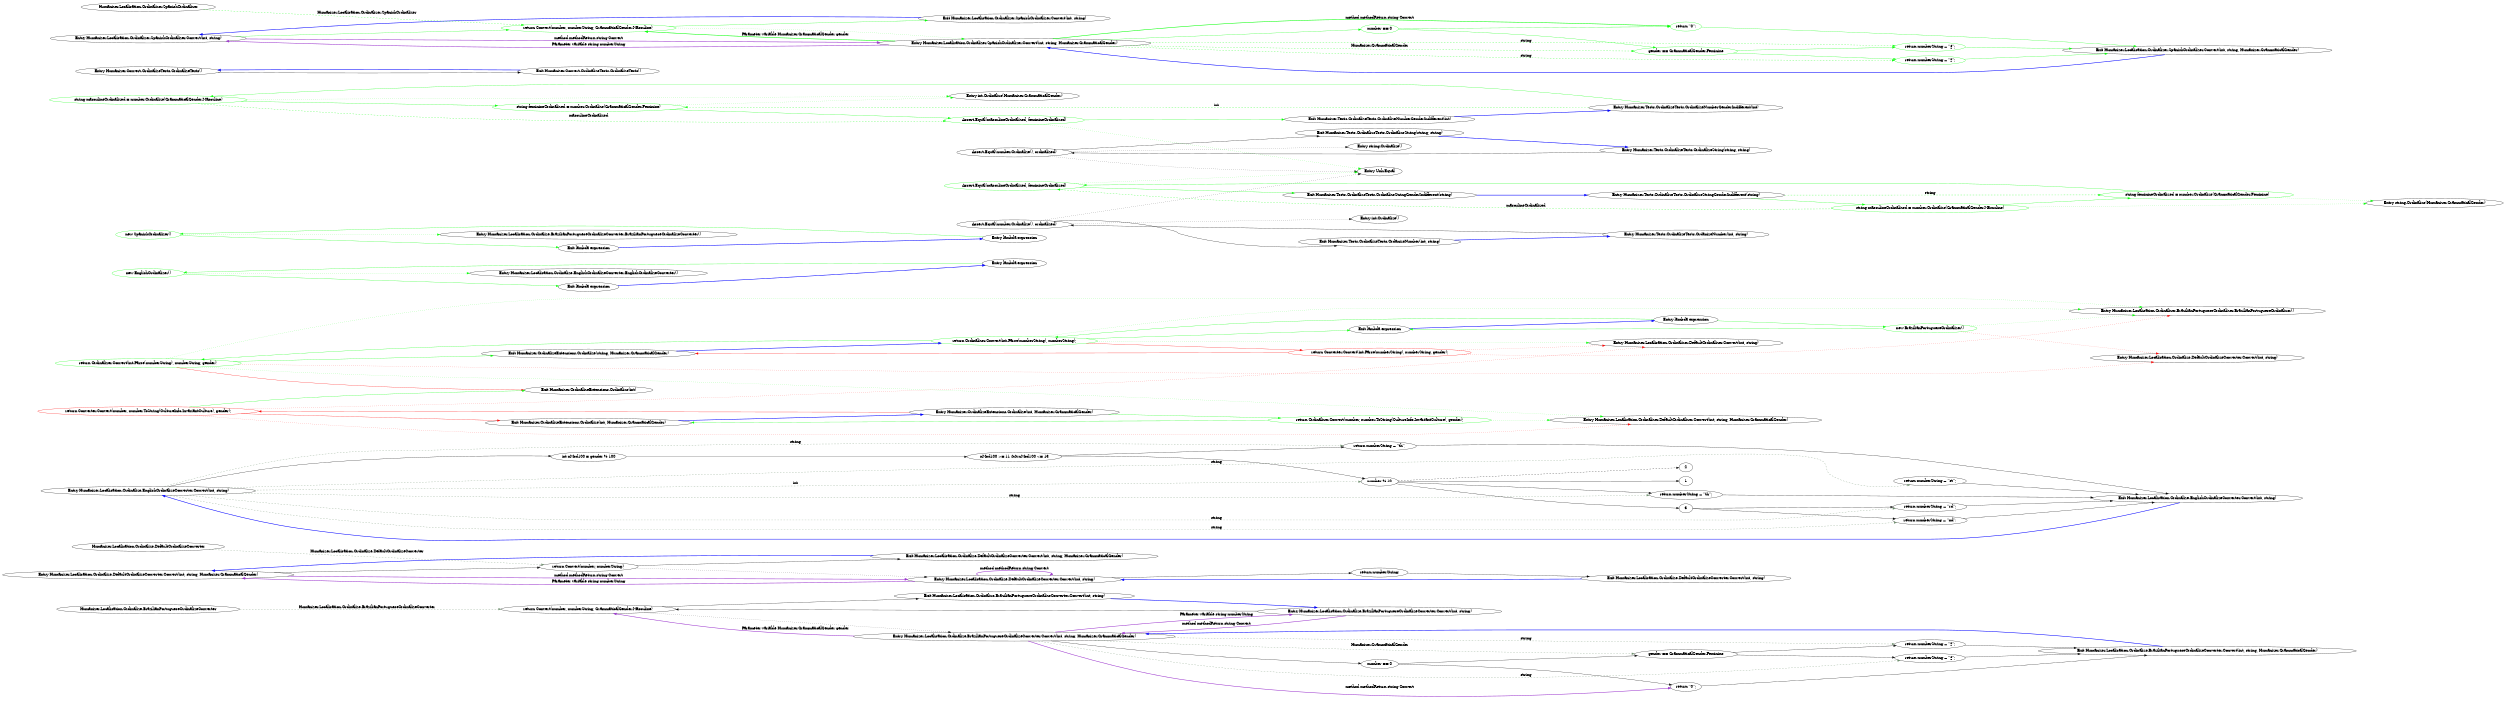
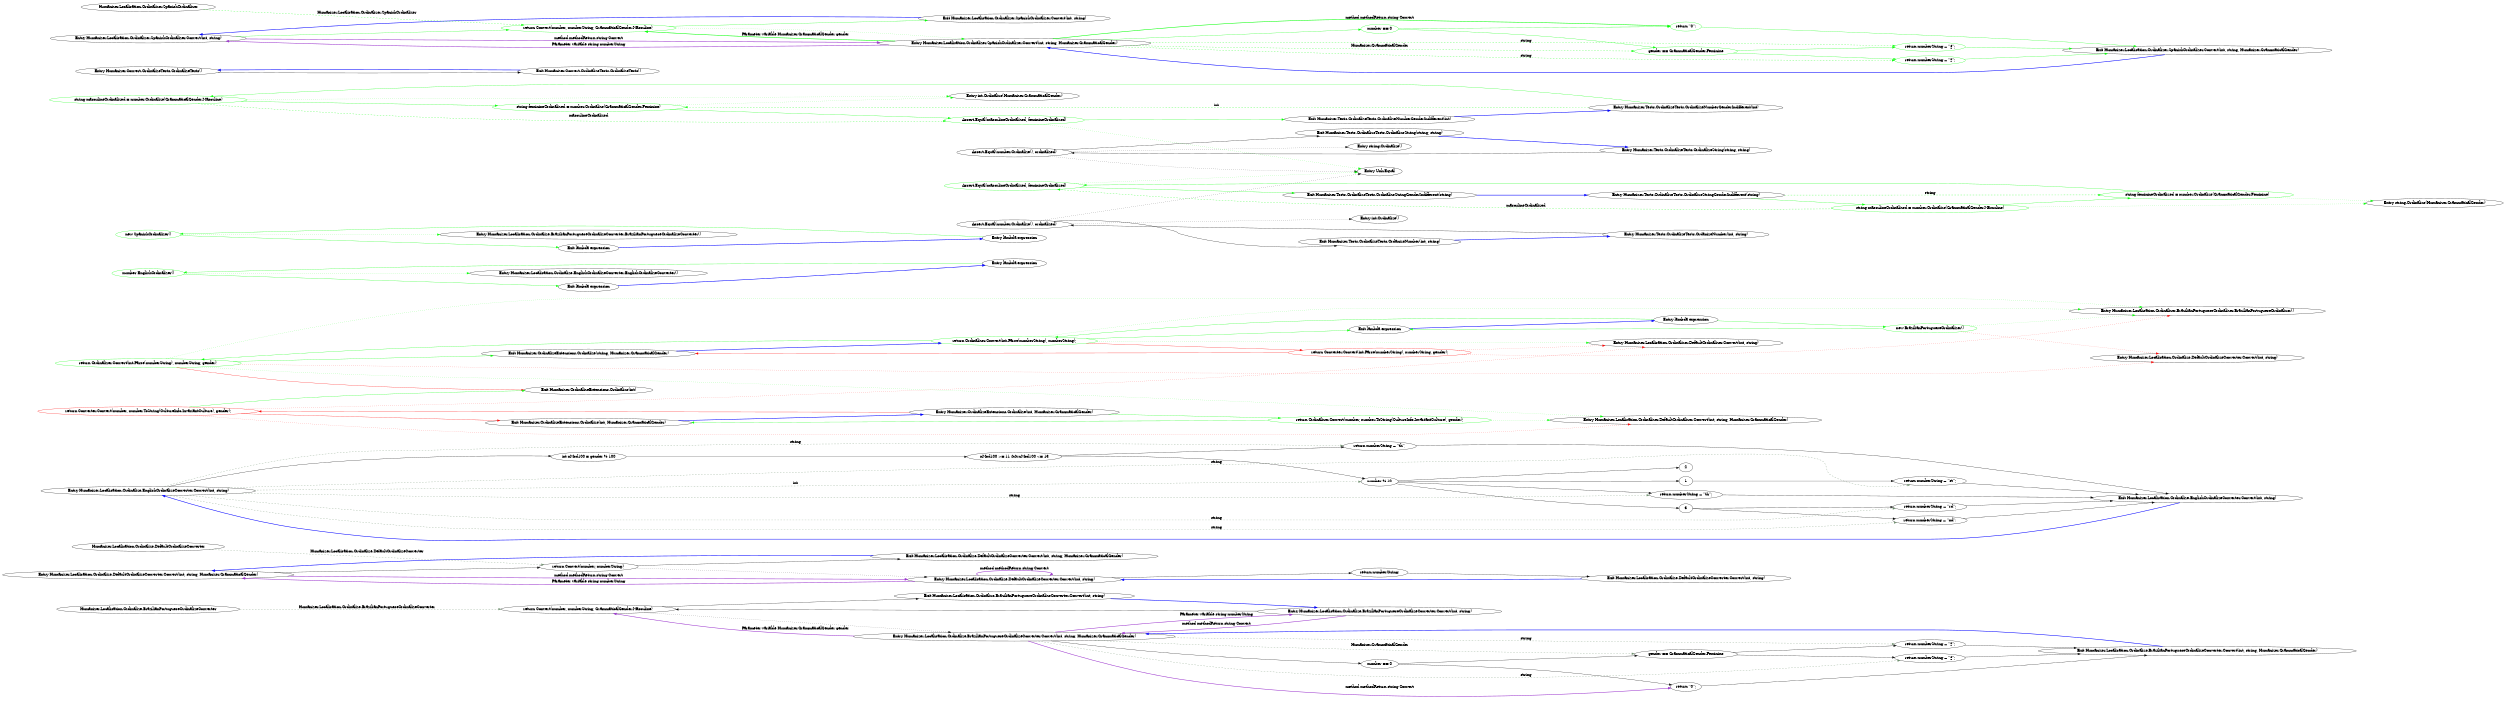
(148, 273) -> (148, 273)
(1537, 474) -> (1537, 474)
none -> (1792, 481)
